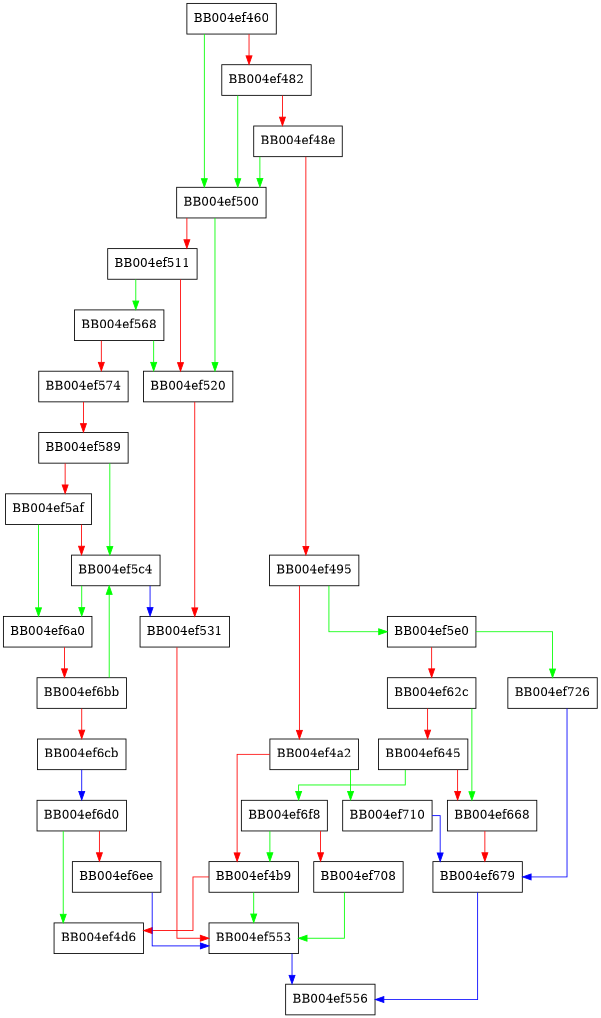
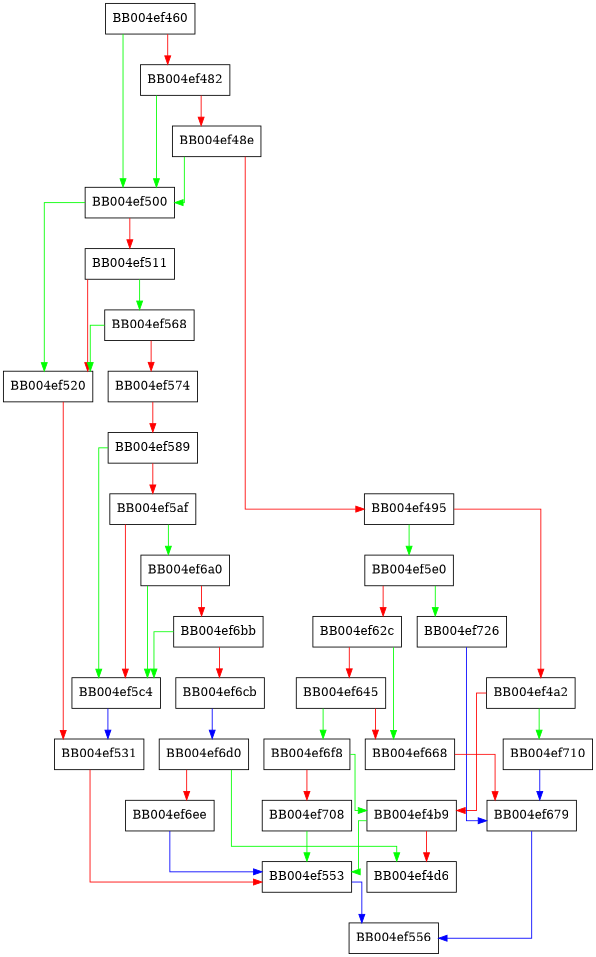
(82, 597) -> (147, 628)
